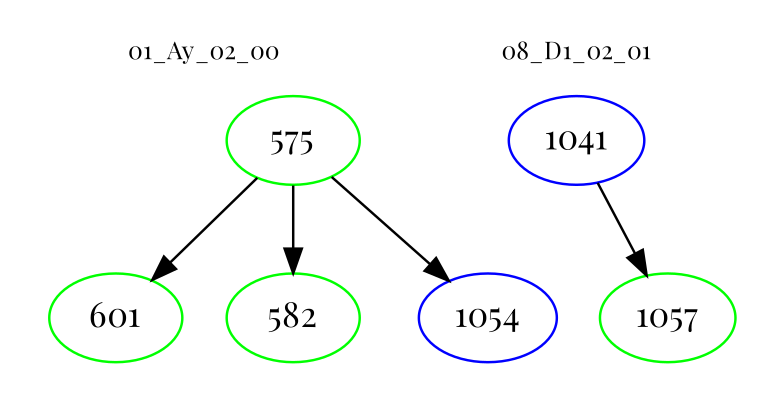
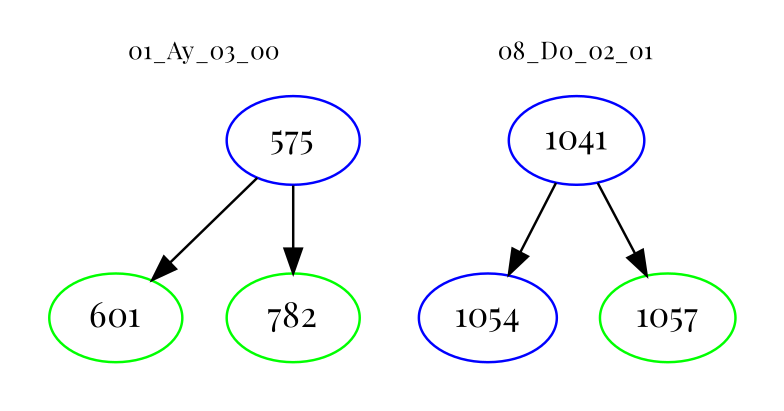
(205, 53) -> (205, 53)
(577, 53) -> (577, 53)
(293, 140) -> (293, 140)
(364, 205) -> (538, 218)
(293, 318) -> (293, 318)
